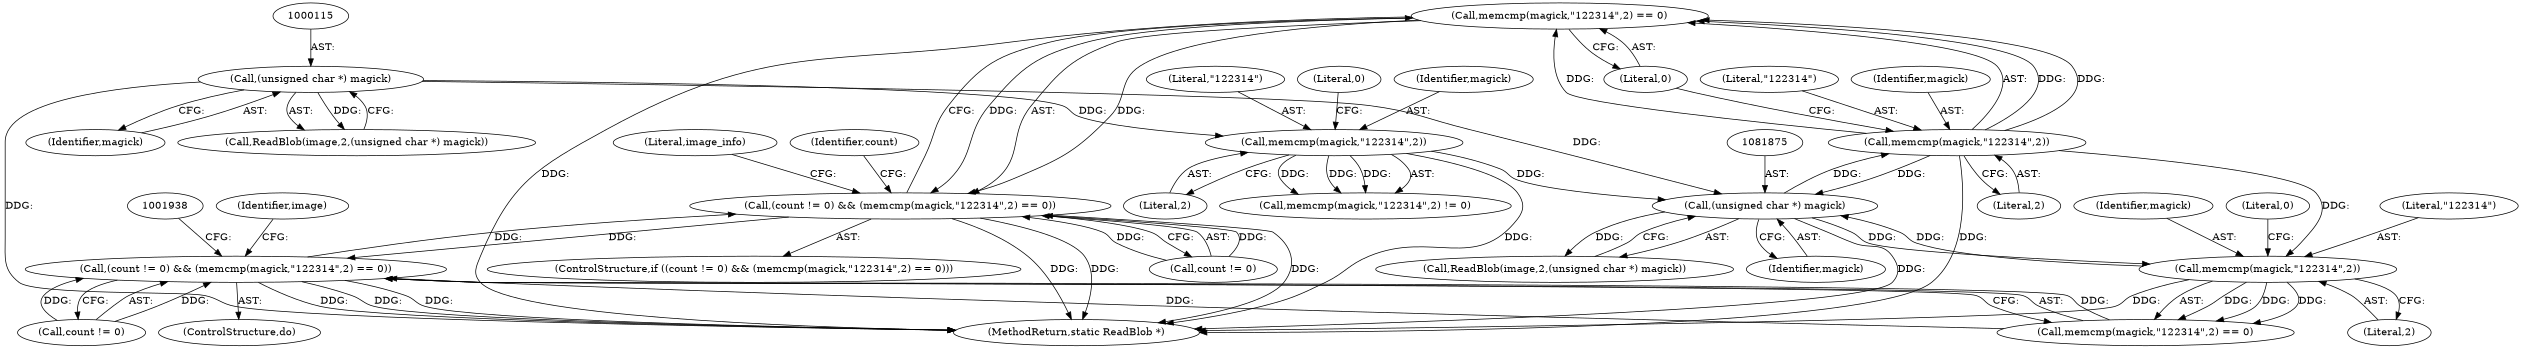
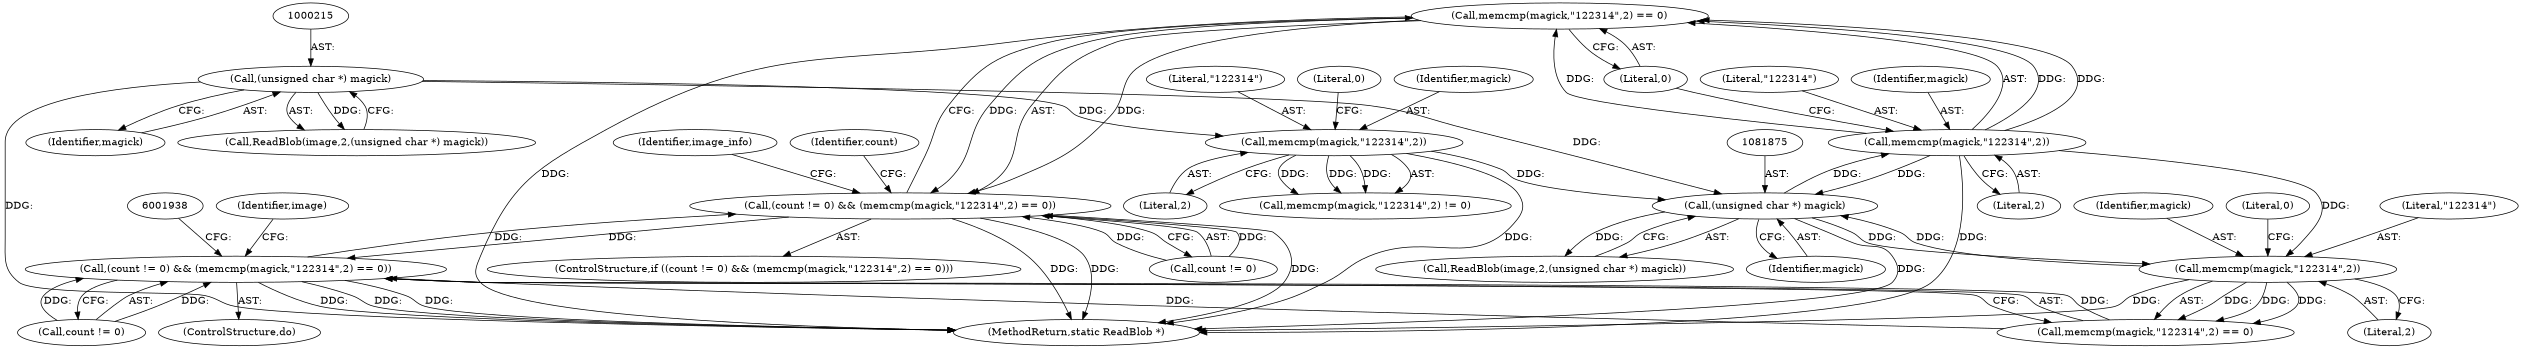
(311, 16) -> (311, 16)
(695, 143) -> (695, 143)
(165, 206) -> (165, 206)
